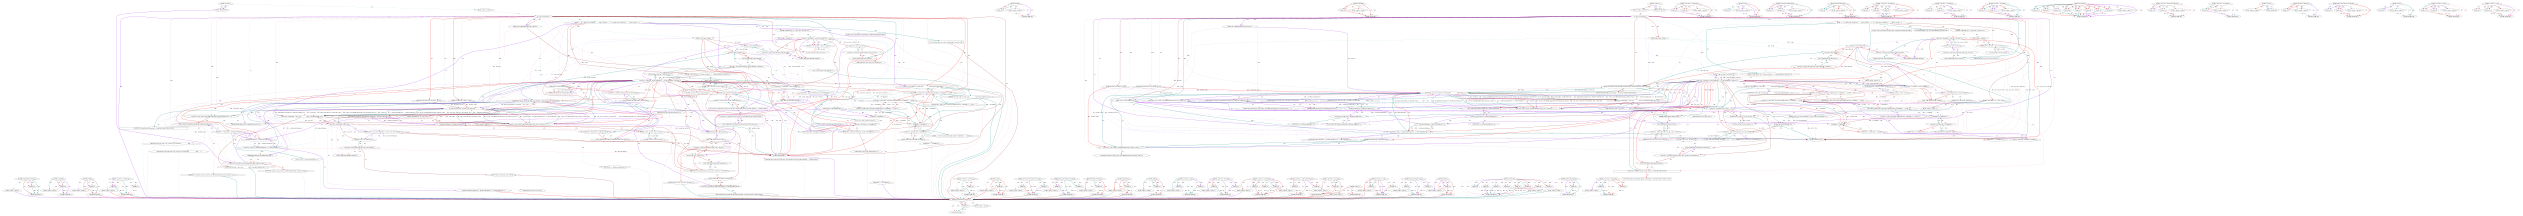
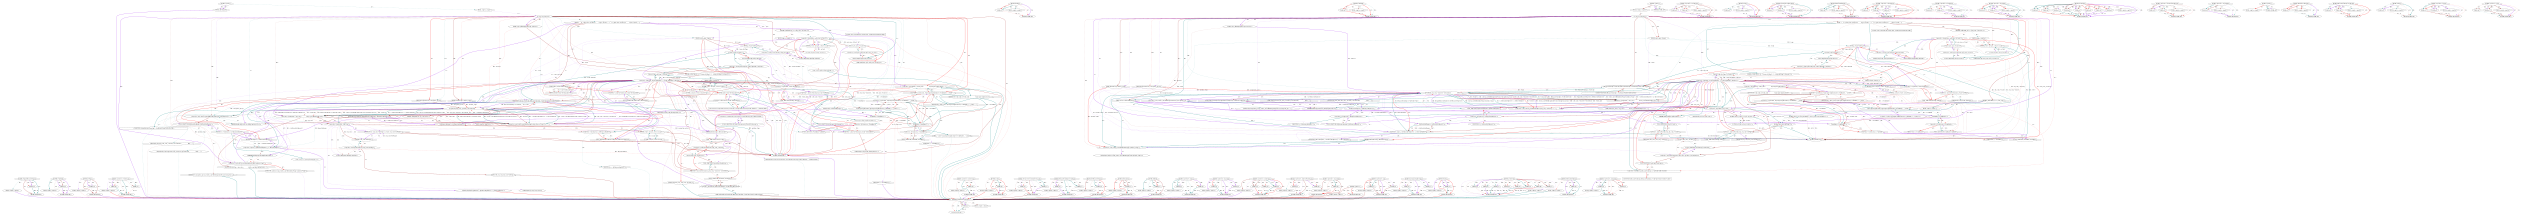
(1931, 30) -> none
(946, 42) -> none
